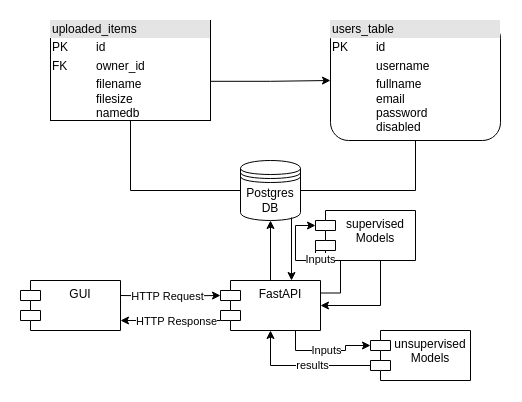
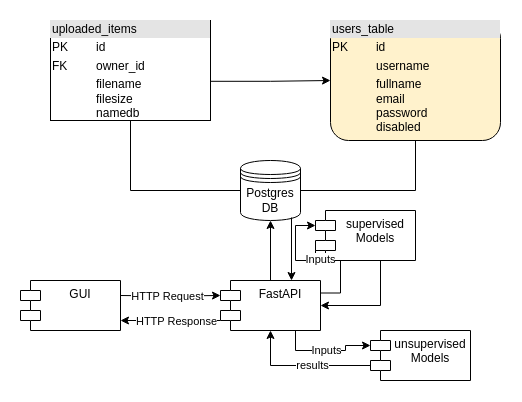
(416, 81) -> (416, 81)
